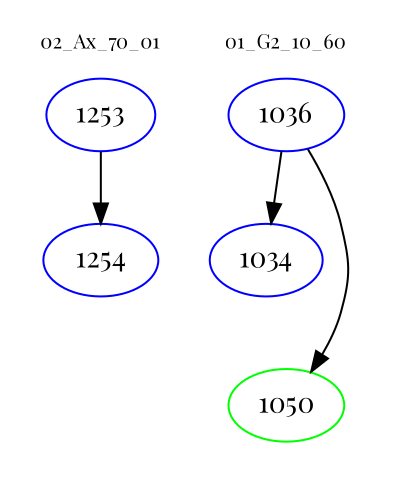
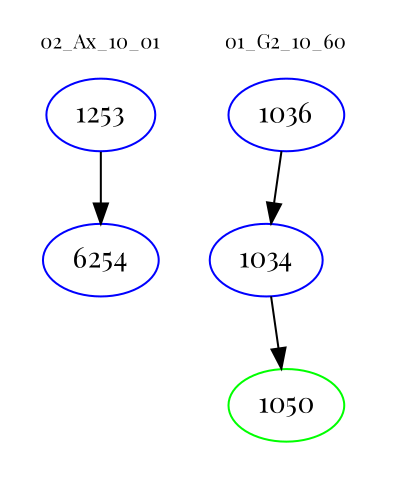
(101, 43) -> (101, 43)
(346, 250) -> (275, 322)
(101, 260) -> (101, 260)
